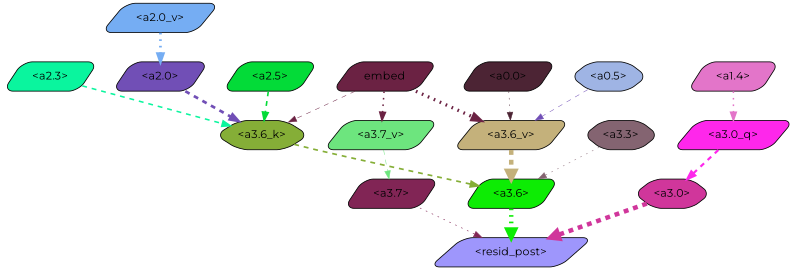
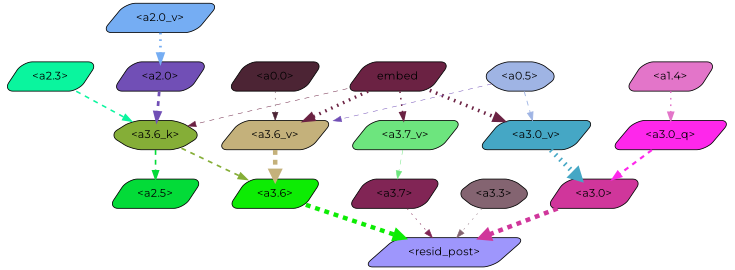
(267, 102) -> (156, 160)
none -> (536, 135)
(572, 161) -> (472, 220)
(672, 194) -> (594, 194)
(511, 219) -> (351, 220)
